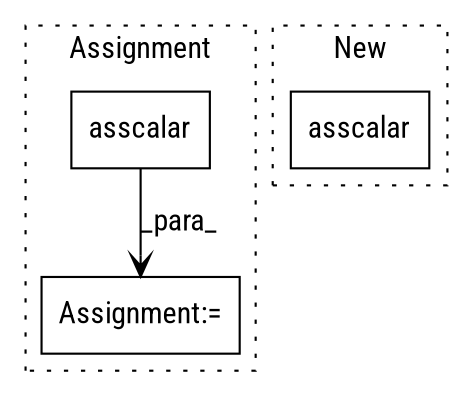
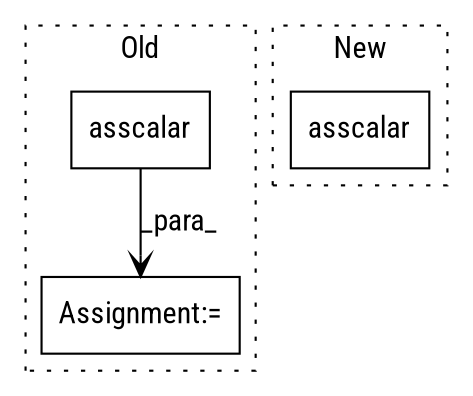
(141, 50) -> (141, 50)
